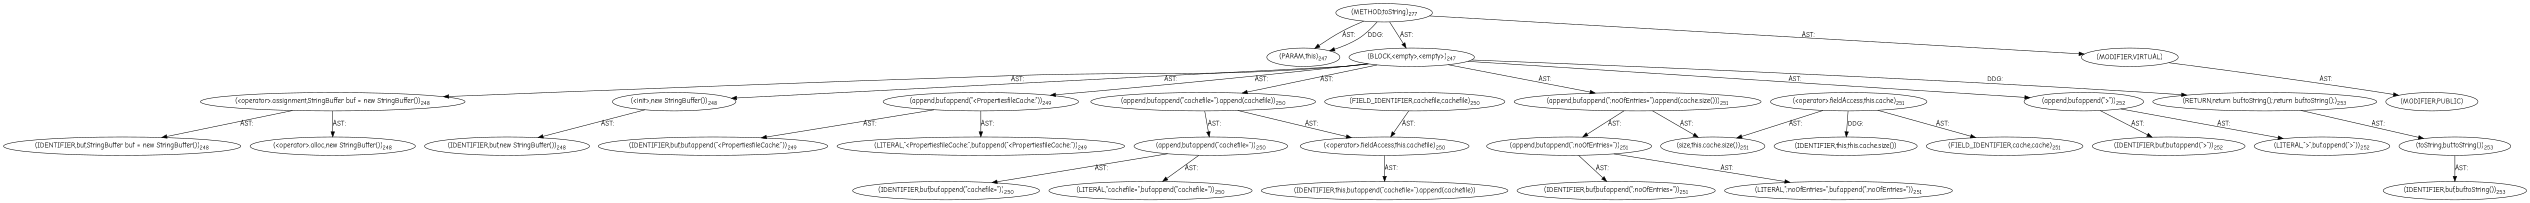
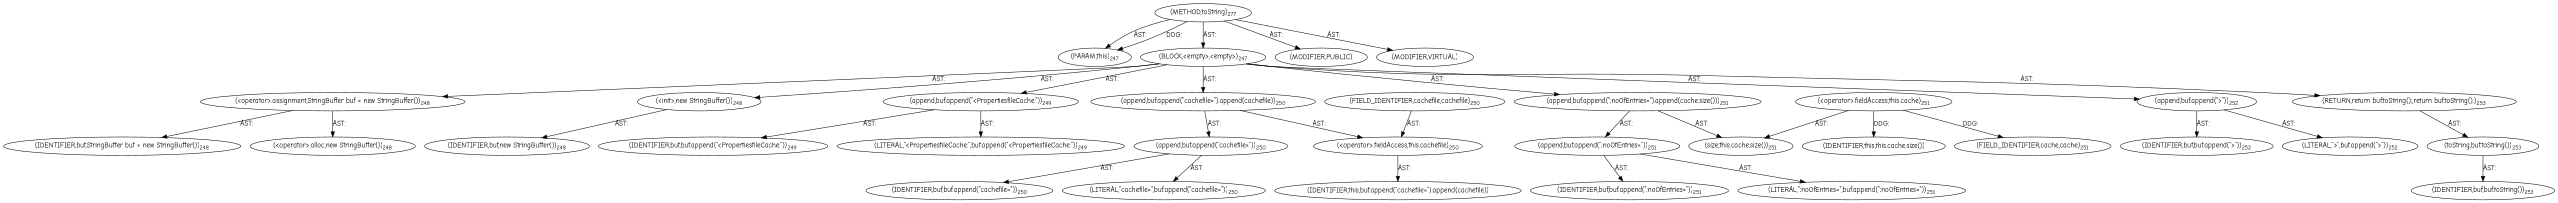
(2281, 78) -> (1260, 34)
(1996, 79) -> (2028, 79)
(1944, 124) -> (1972, 124)
